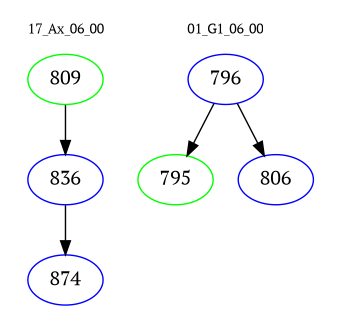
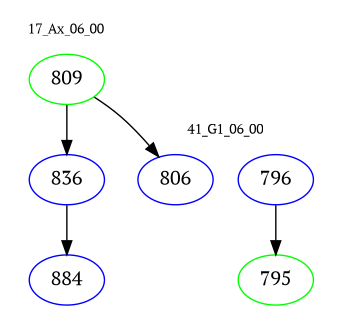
(226, 30) -> (226, 130)
(248, 123) -> (136, 131)
(65, 280) -> (67, 280)
